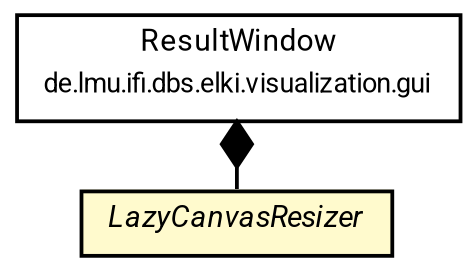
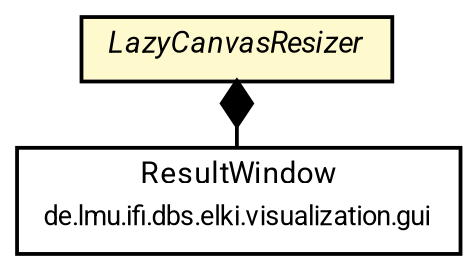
(237, 178) -> (237, 137)
